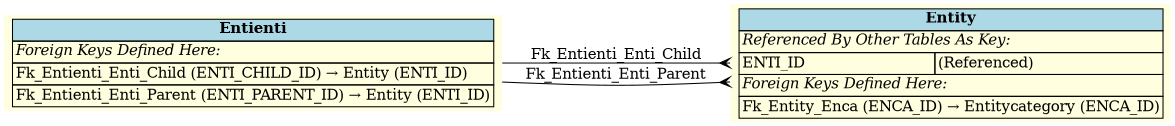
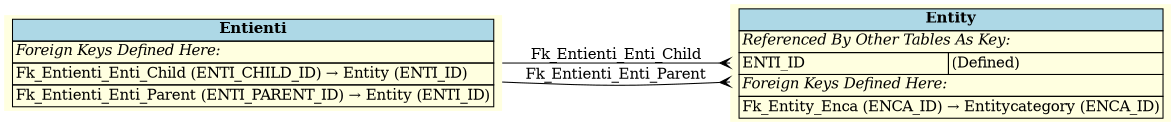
(986, 63) -> (986, 63)
